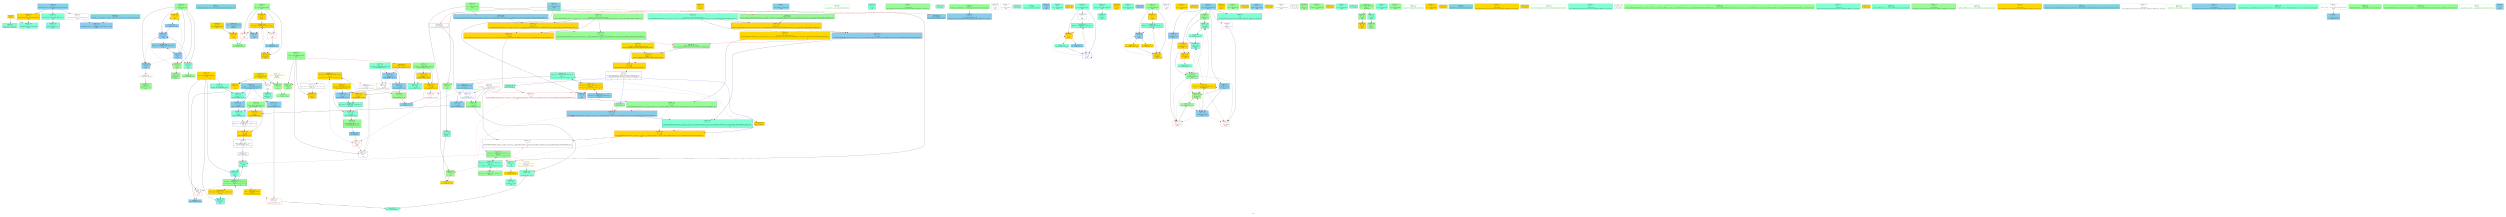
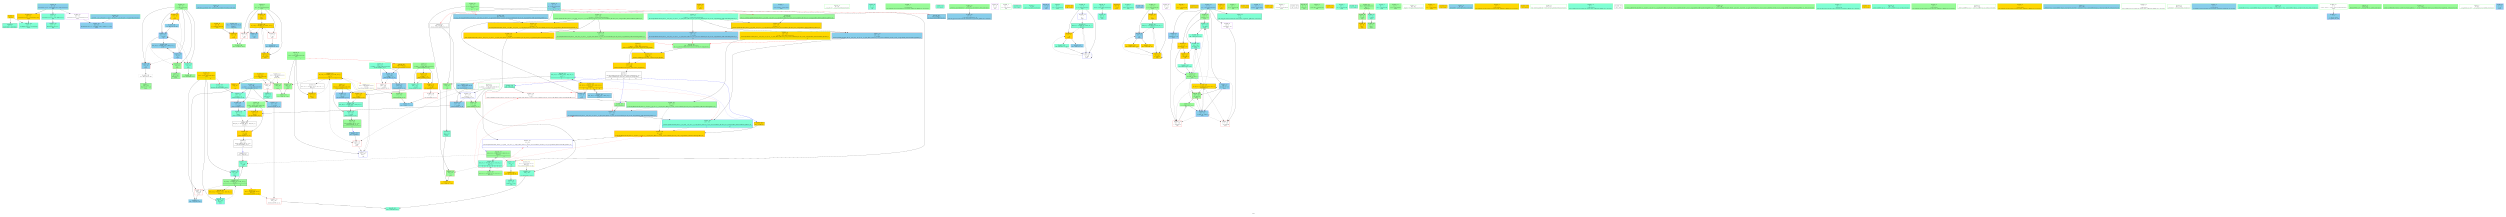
none -> (693, 36)
